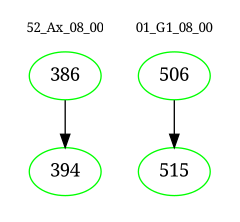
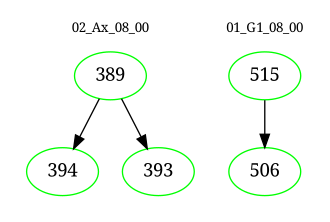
(65, 29) -> (110, 29)
(65, 76) -> (110, 76)
(174, 117) -> (265, 117)
none -> (158, 172)
